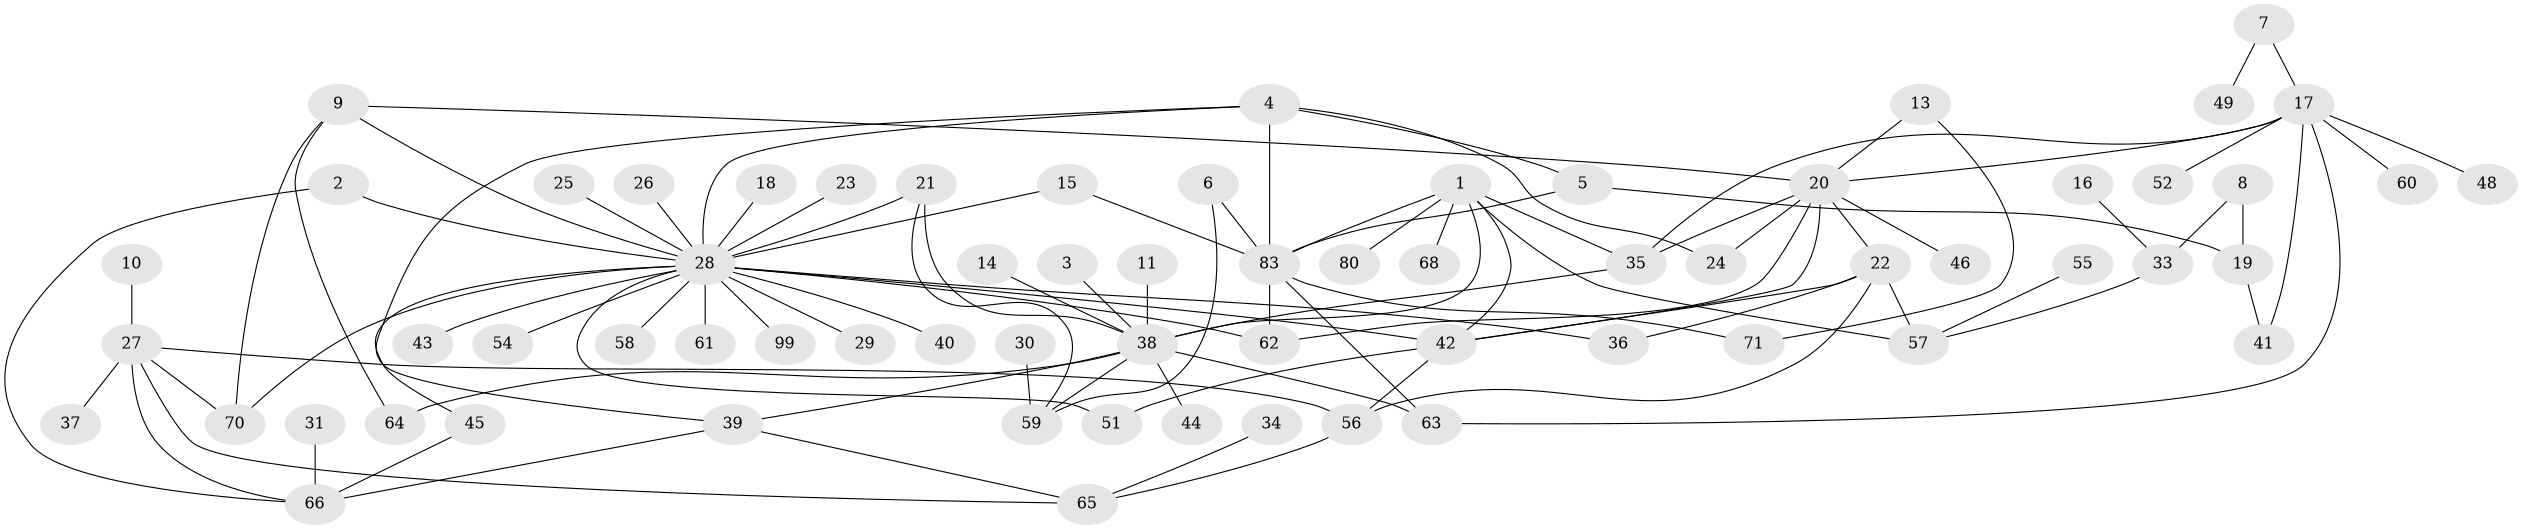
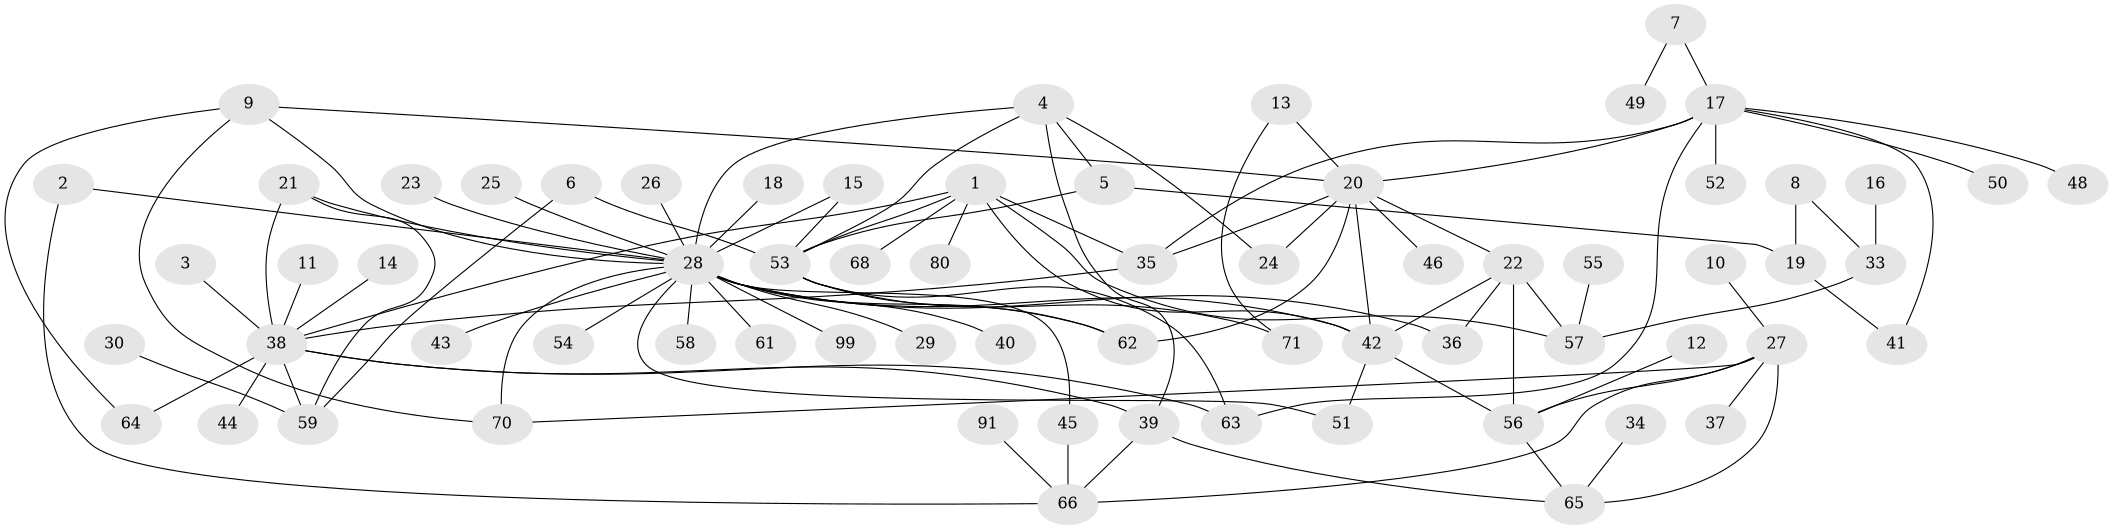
(2407, 184) -> (1998, 184)
(1270, 264) -> (780, 264)
none -> (1697, 344)
(315, 424) -> (988, 424)
